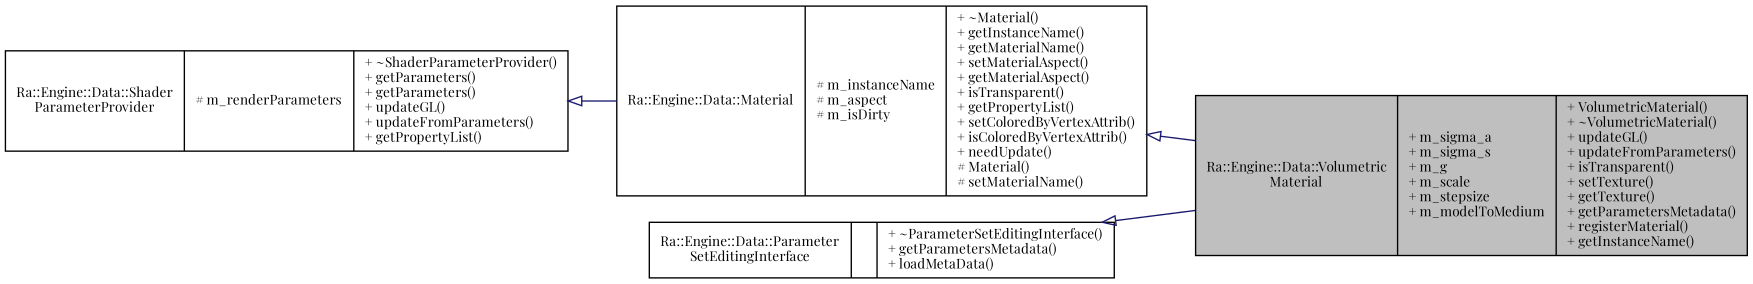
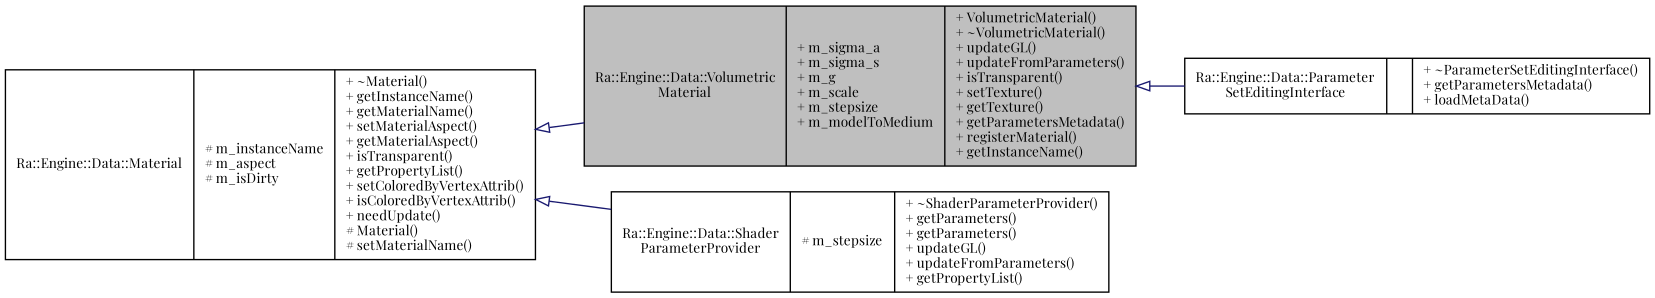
(269, 100) -> (842, 241)
(599, 101) -> (580, 205)
(1156, 215) -> (1167, 86)
